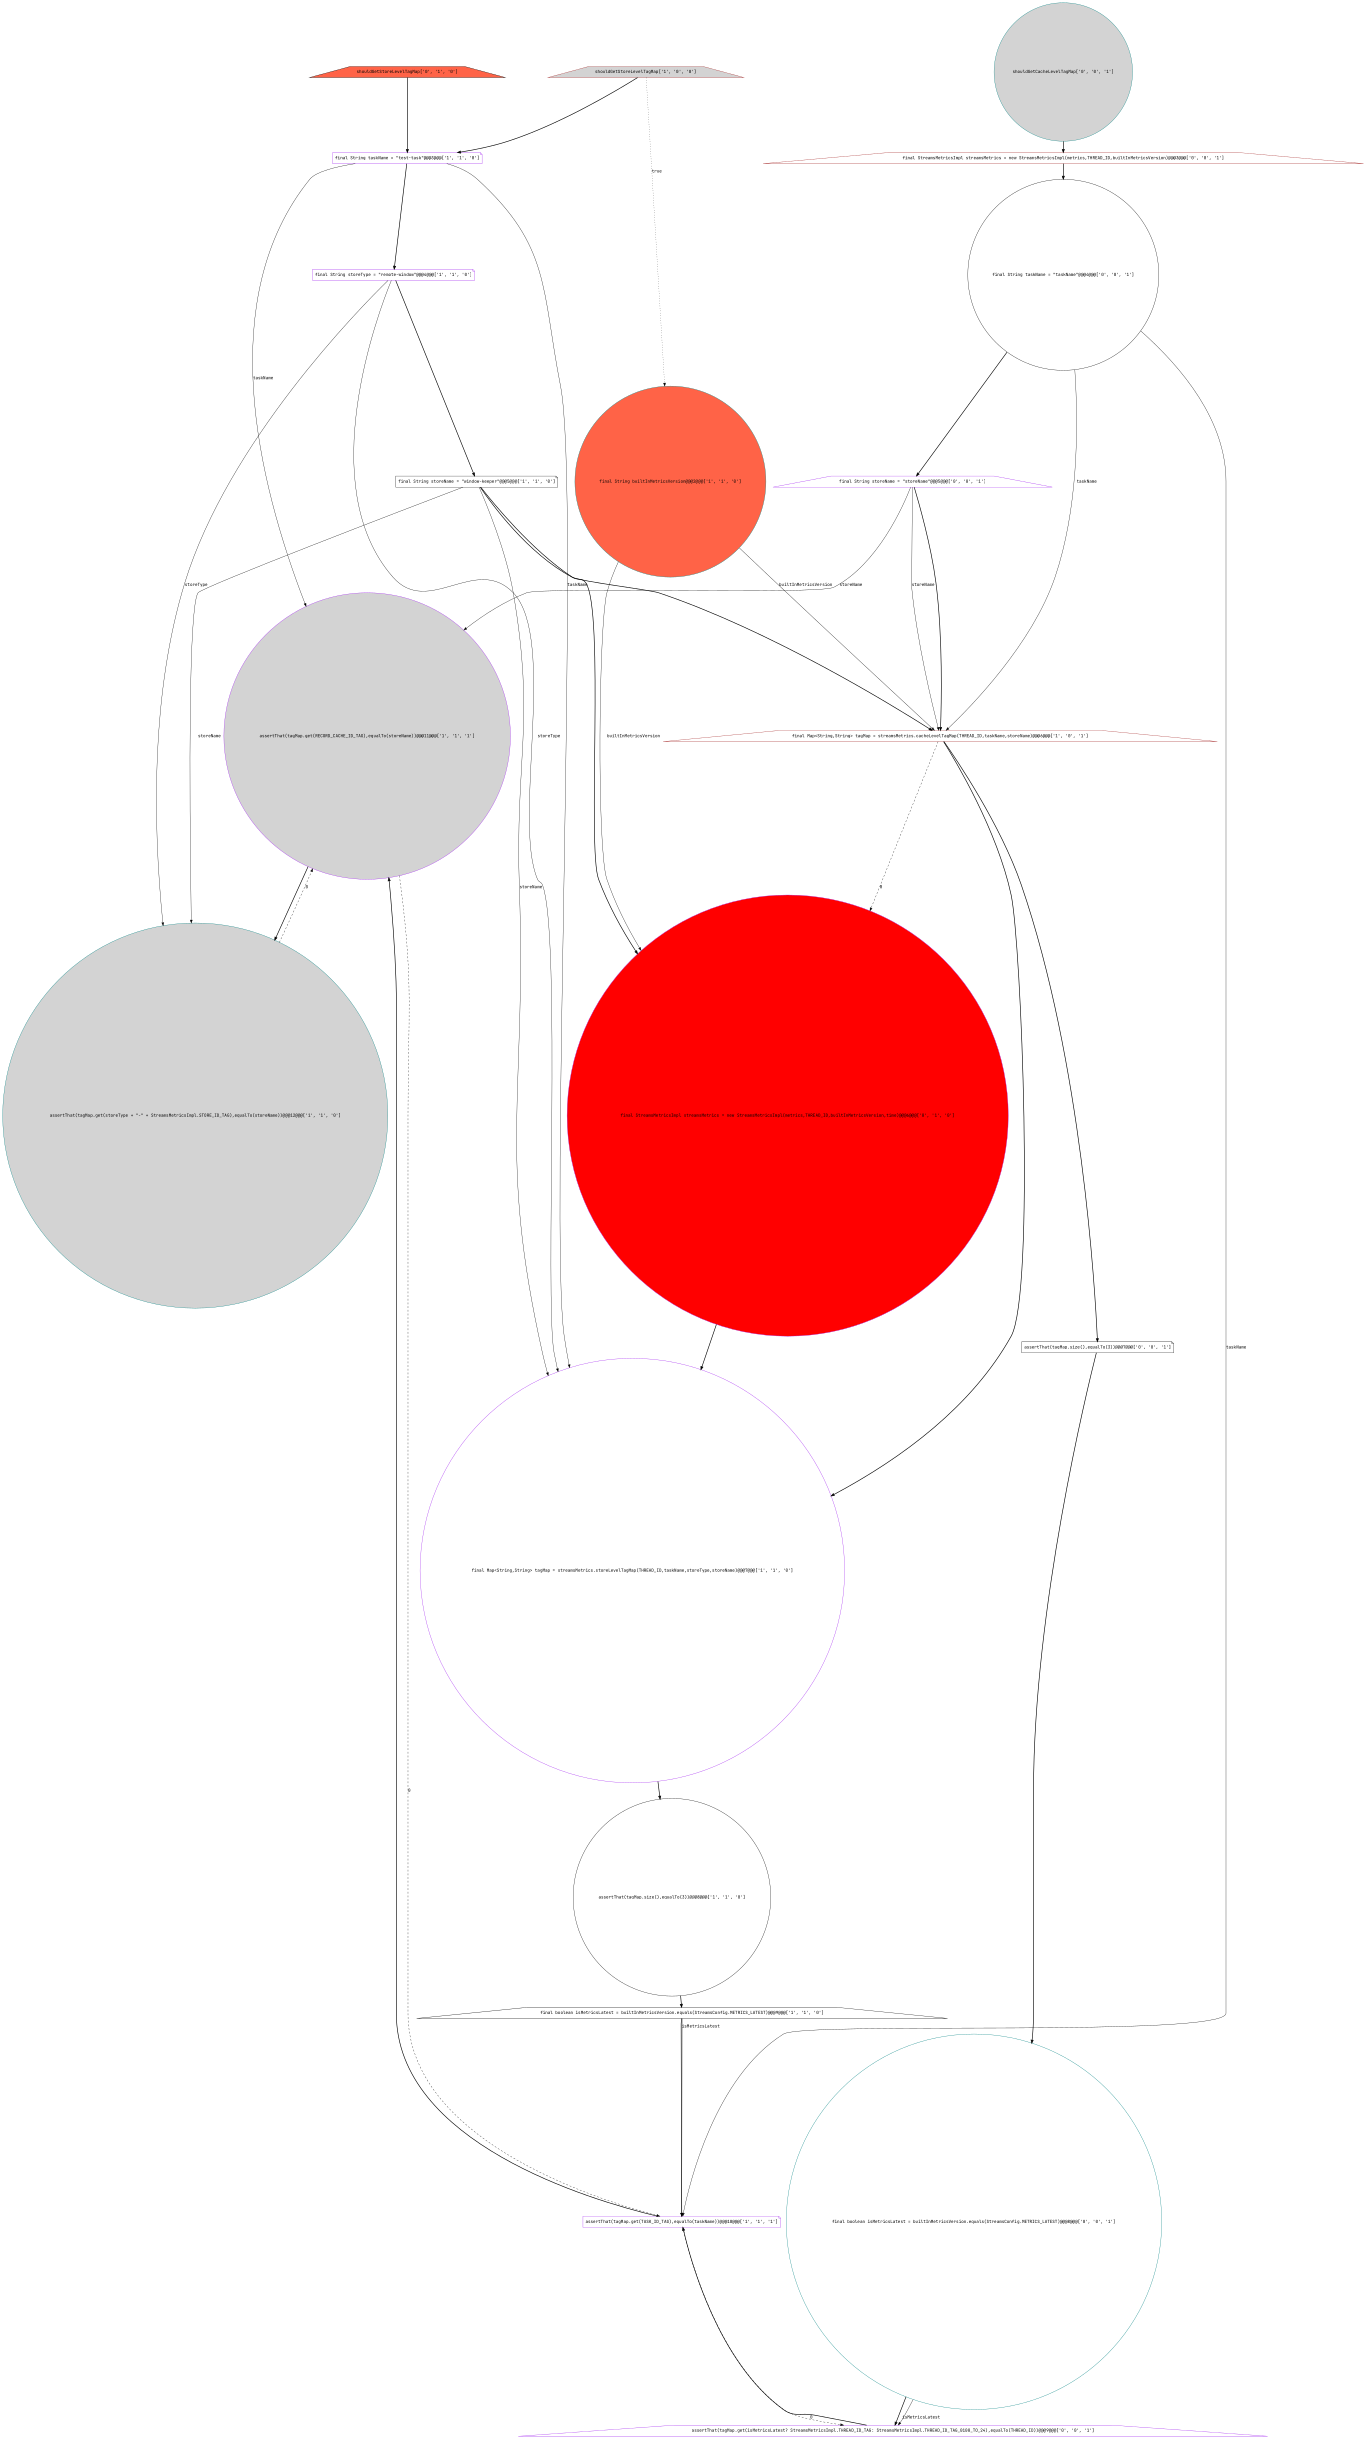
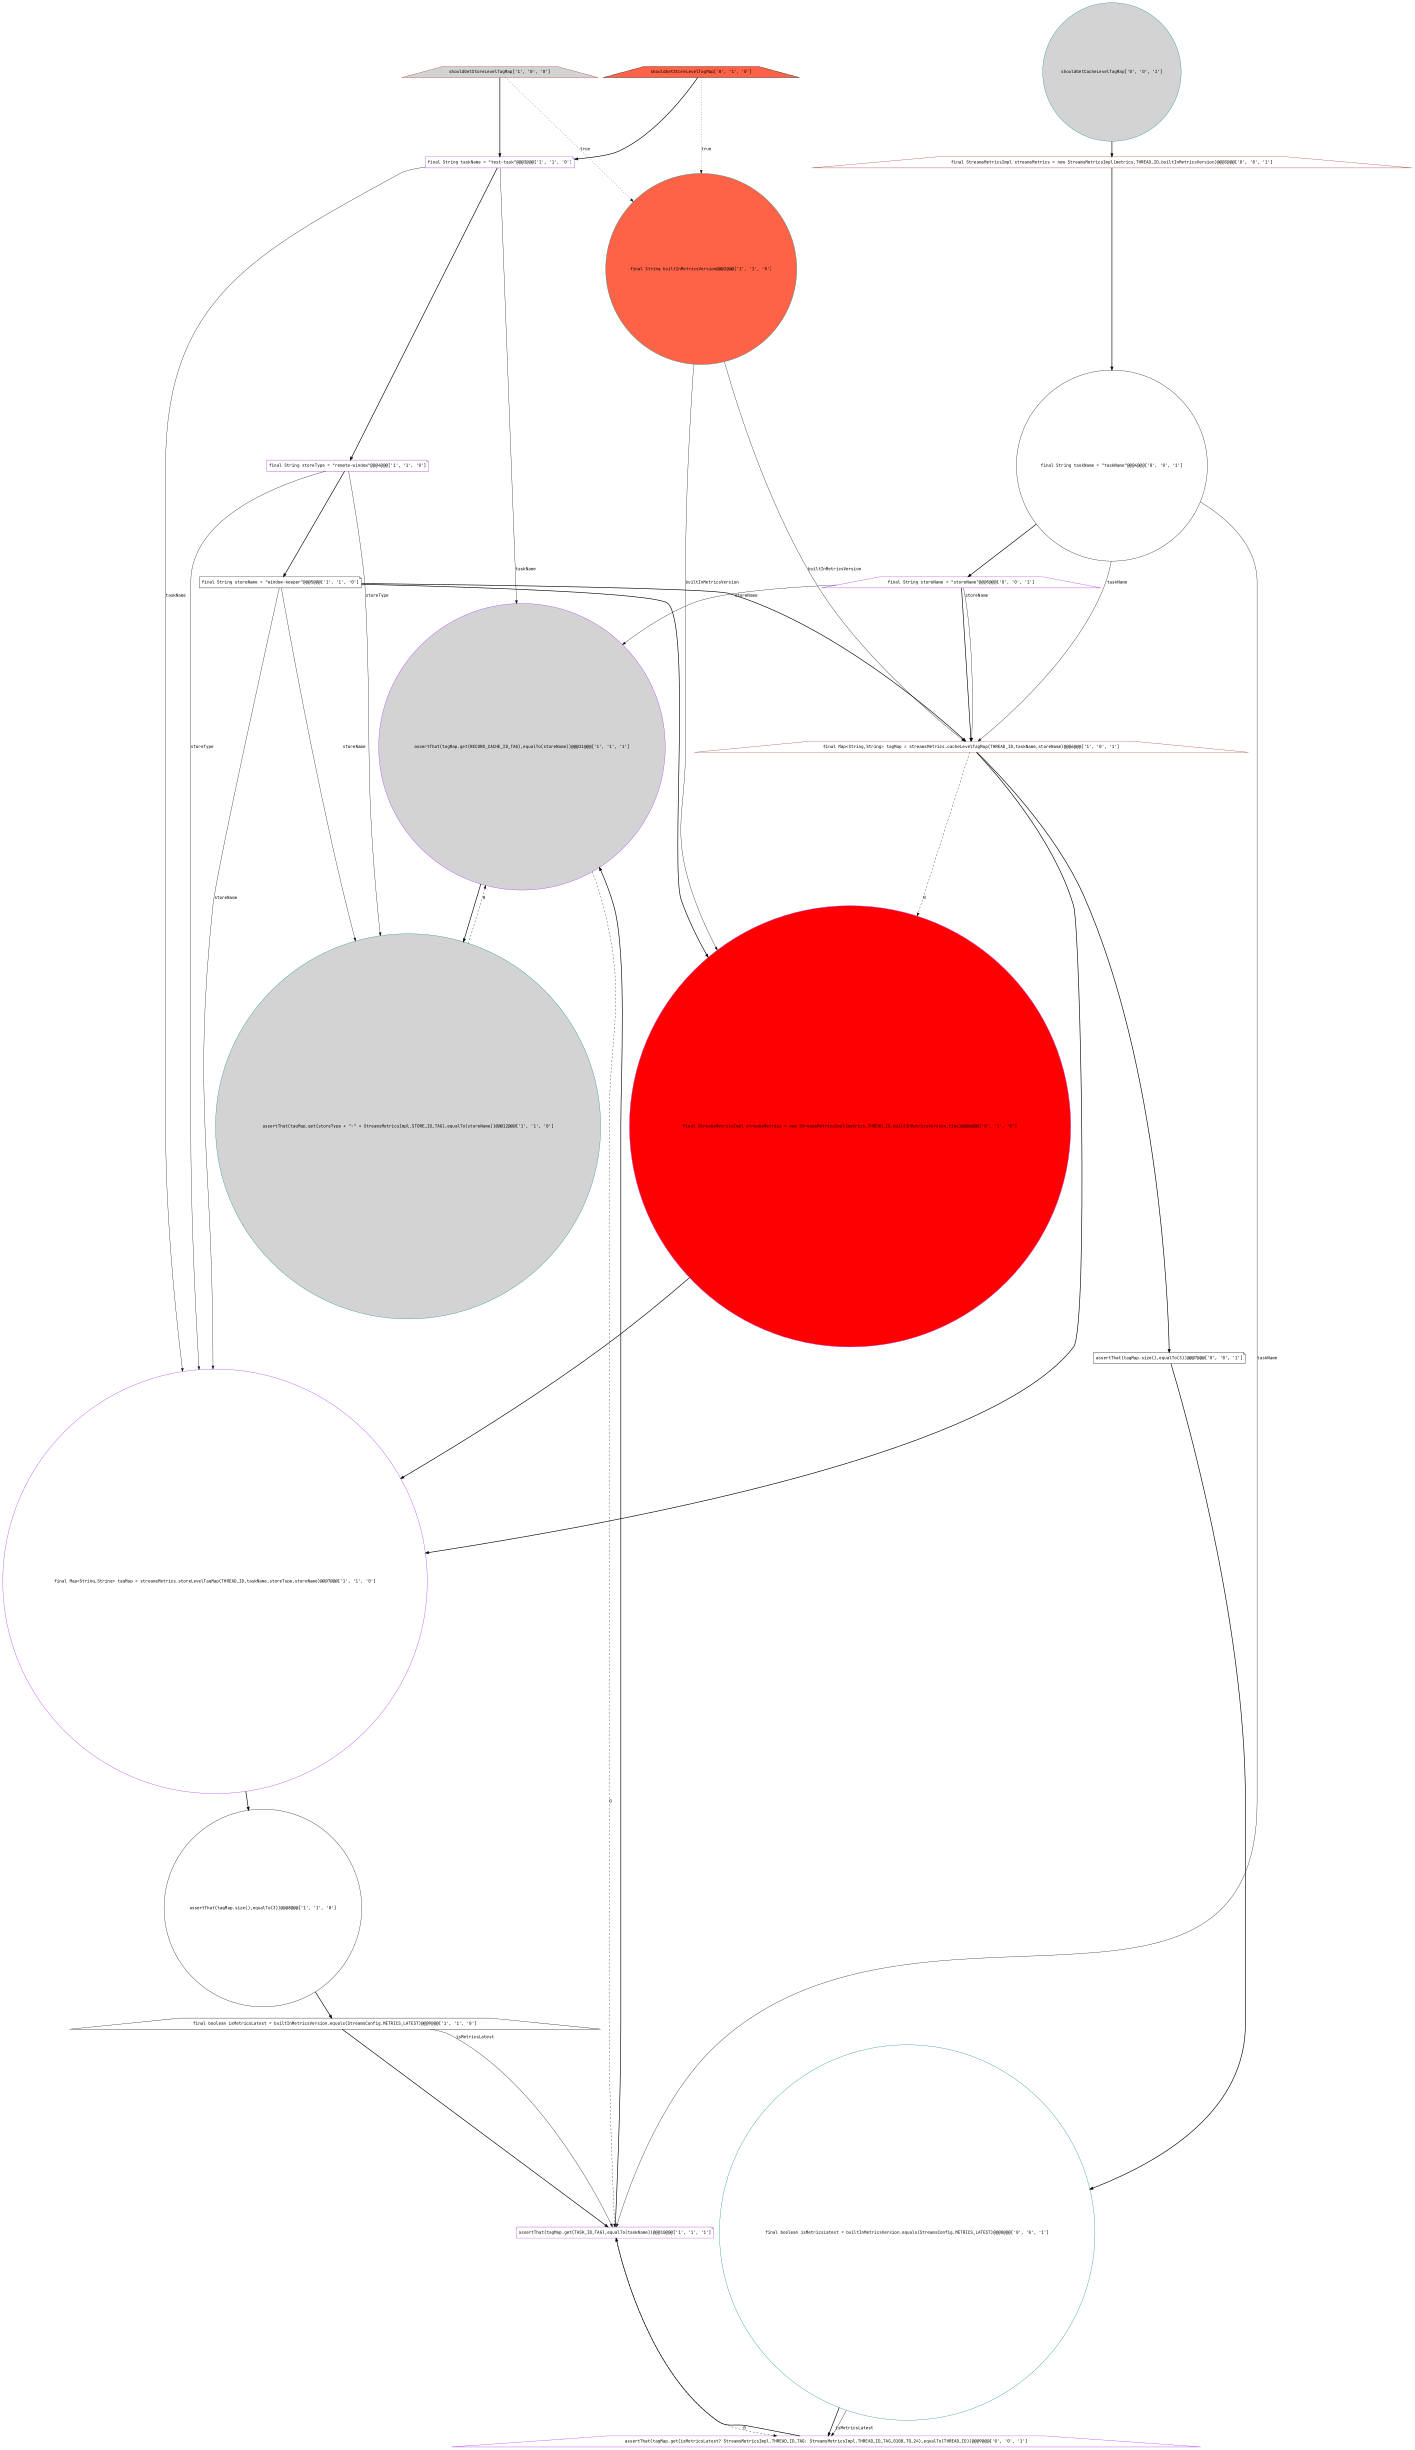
none -> (701, 124)
